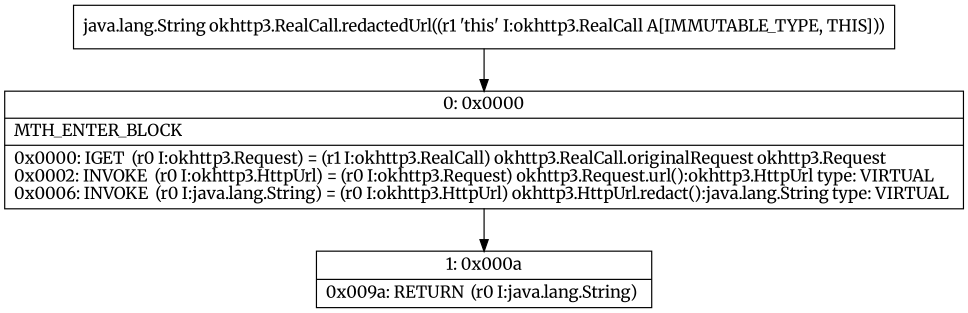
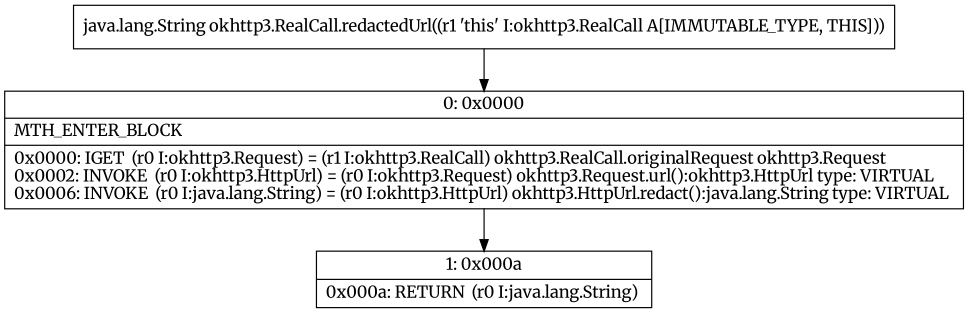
(483, 293) -> (484, 293)
